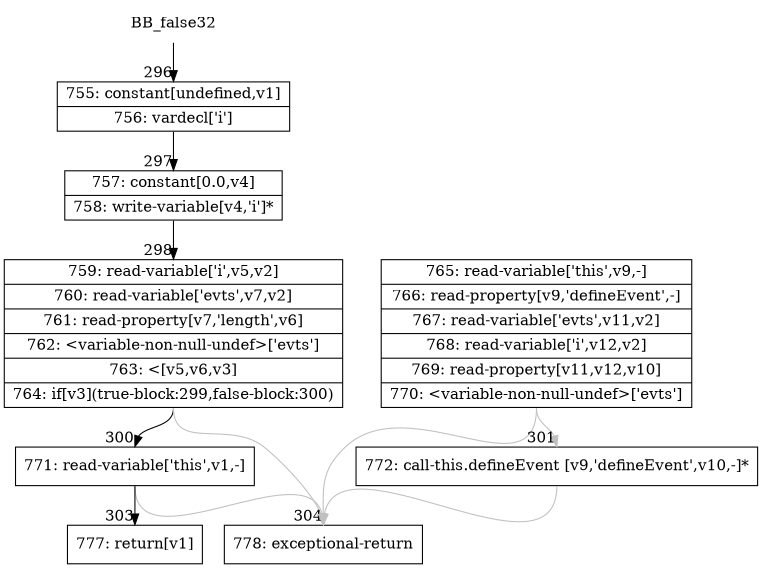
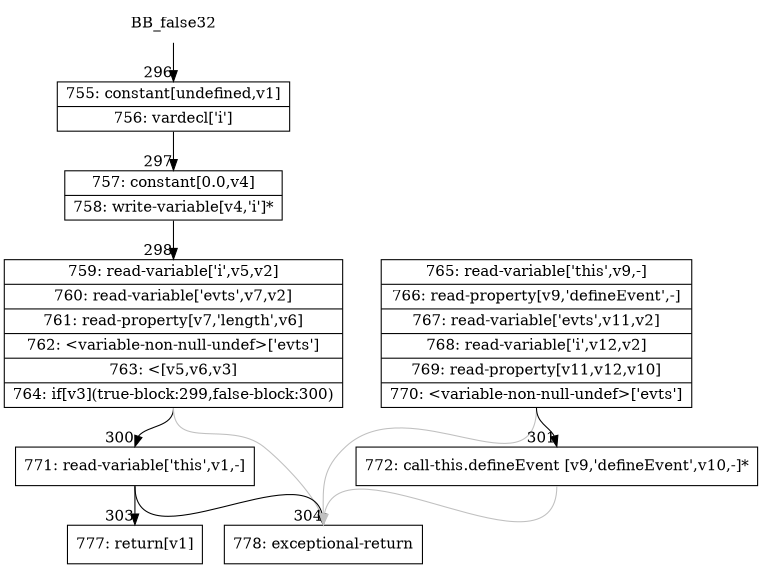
(543, 423) -> (543, 423)
(224, 507) -> (224, 507)
